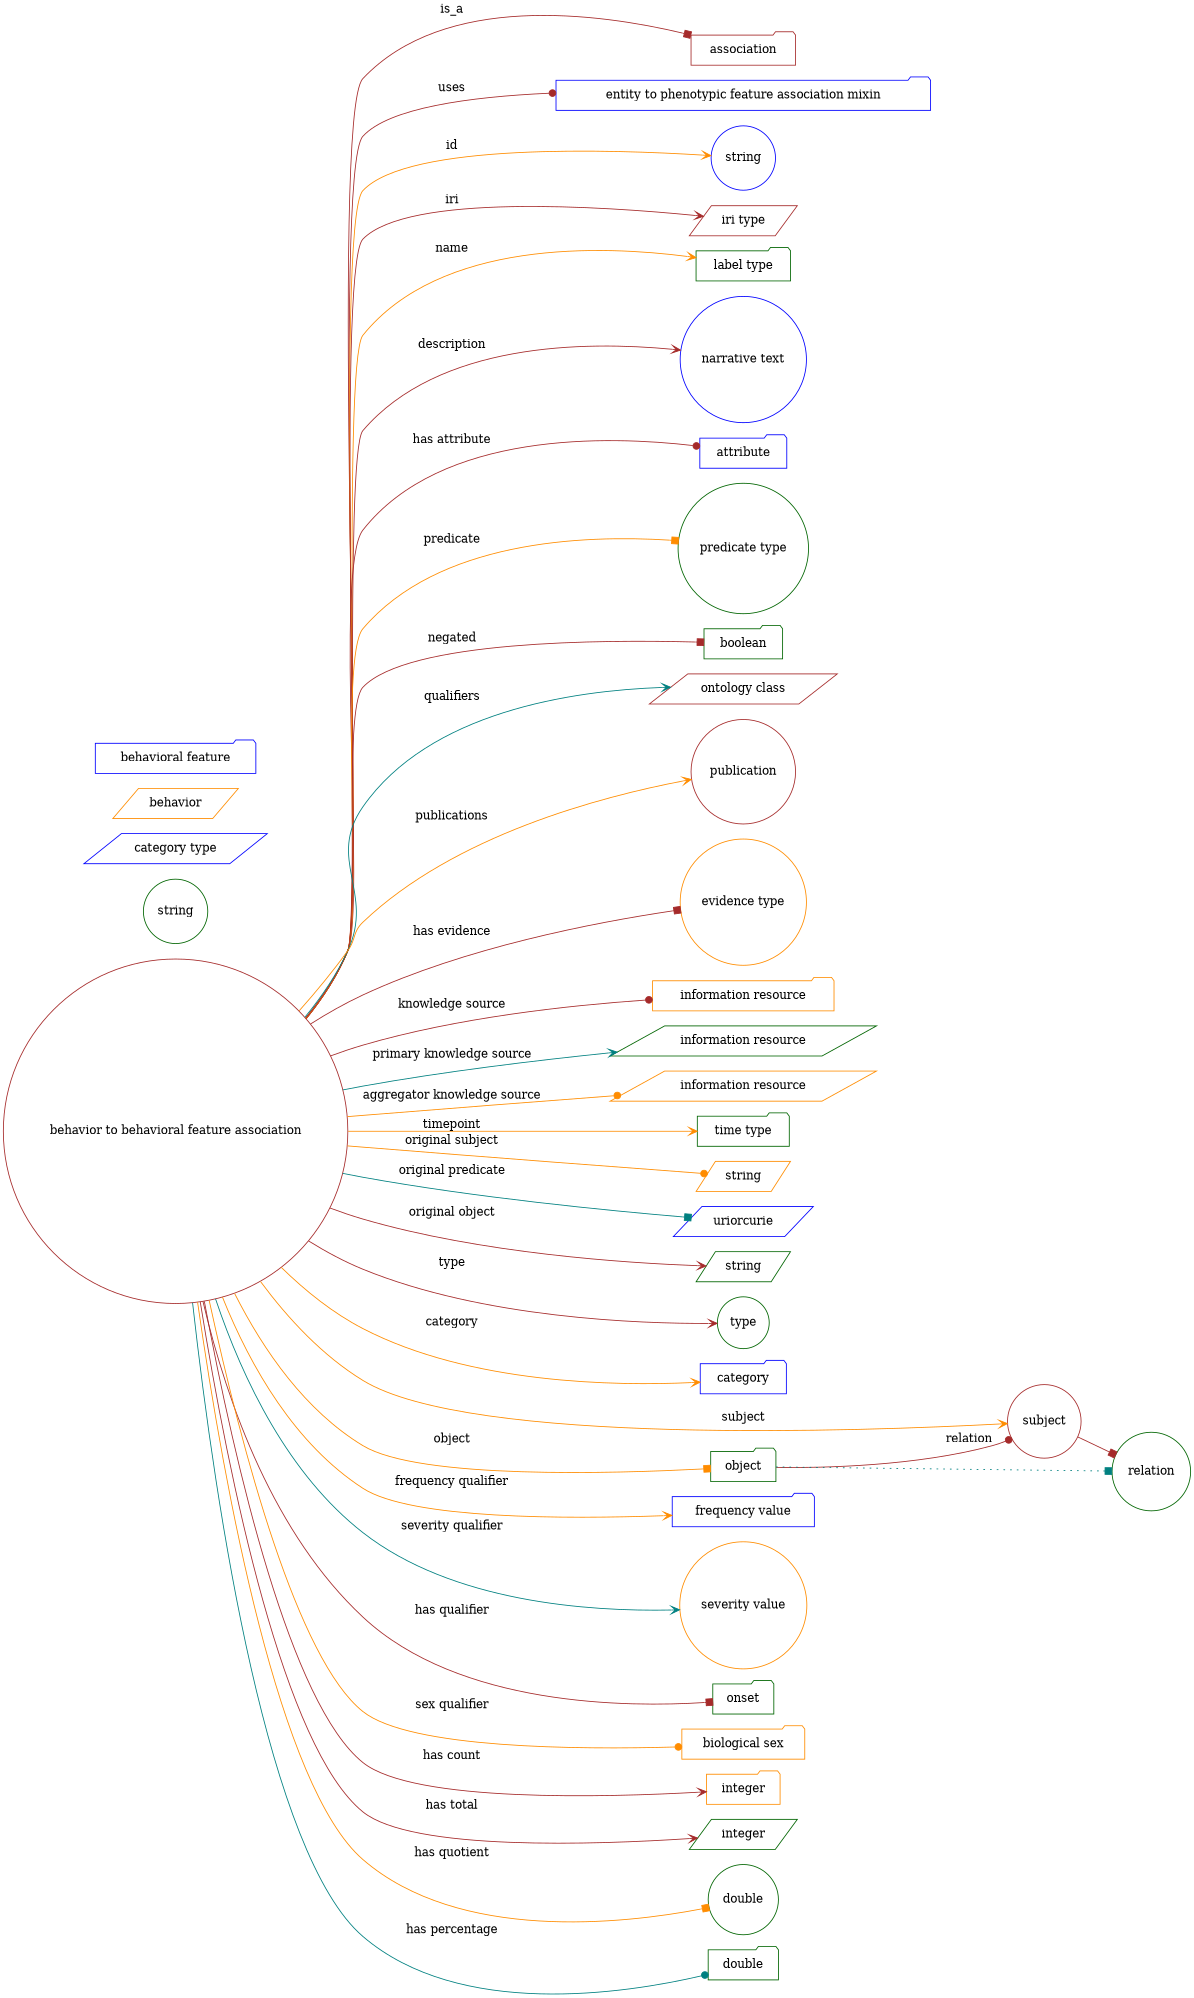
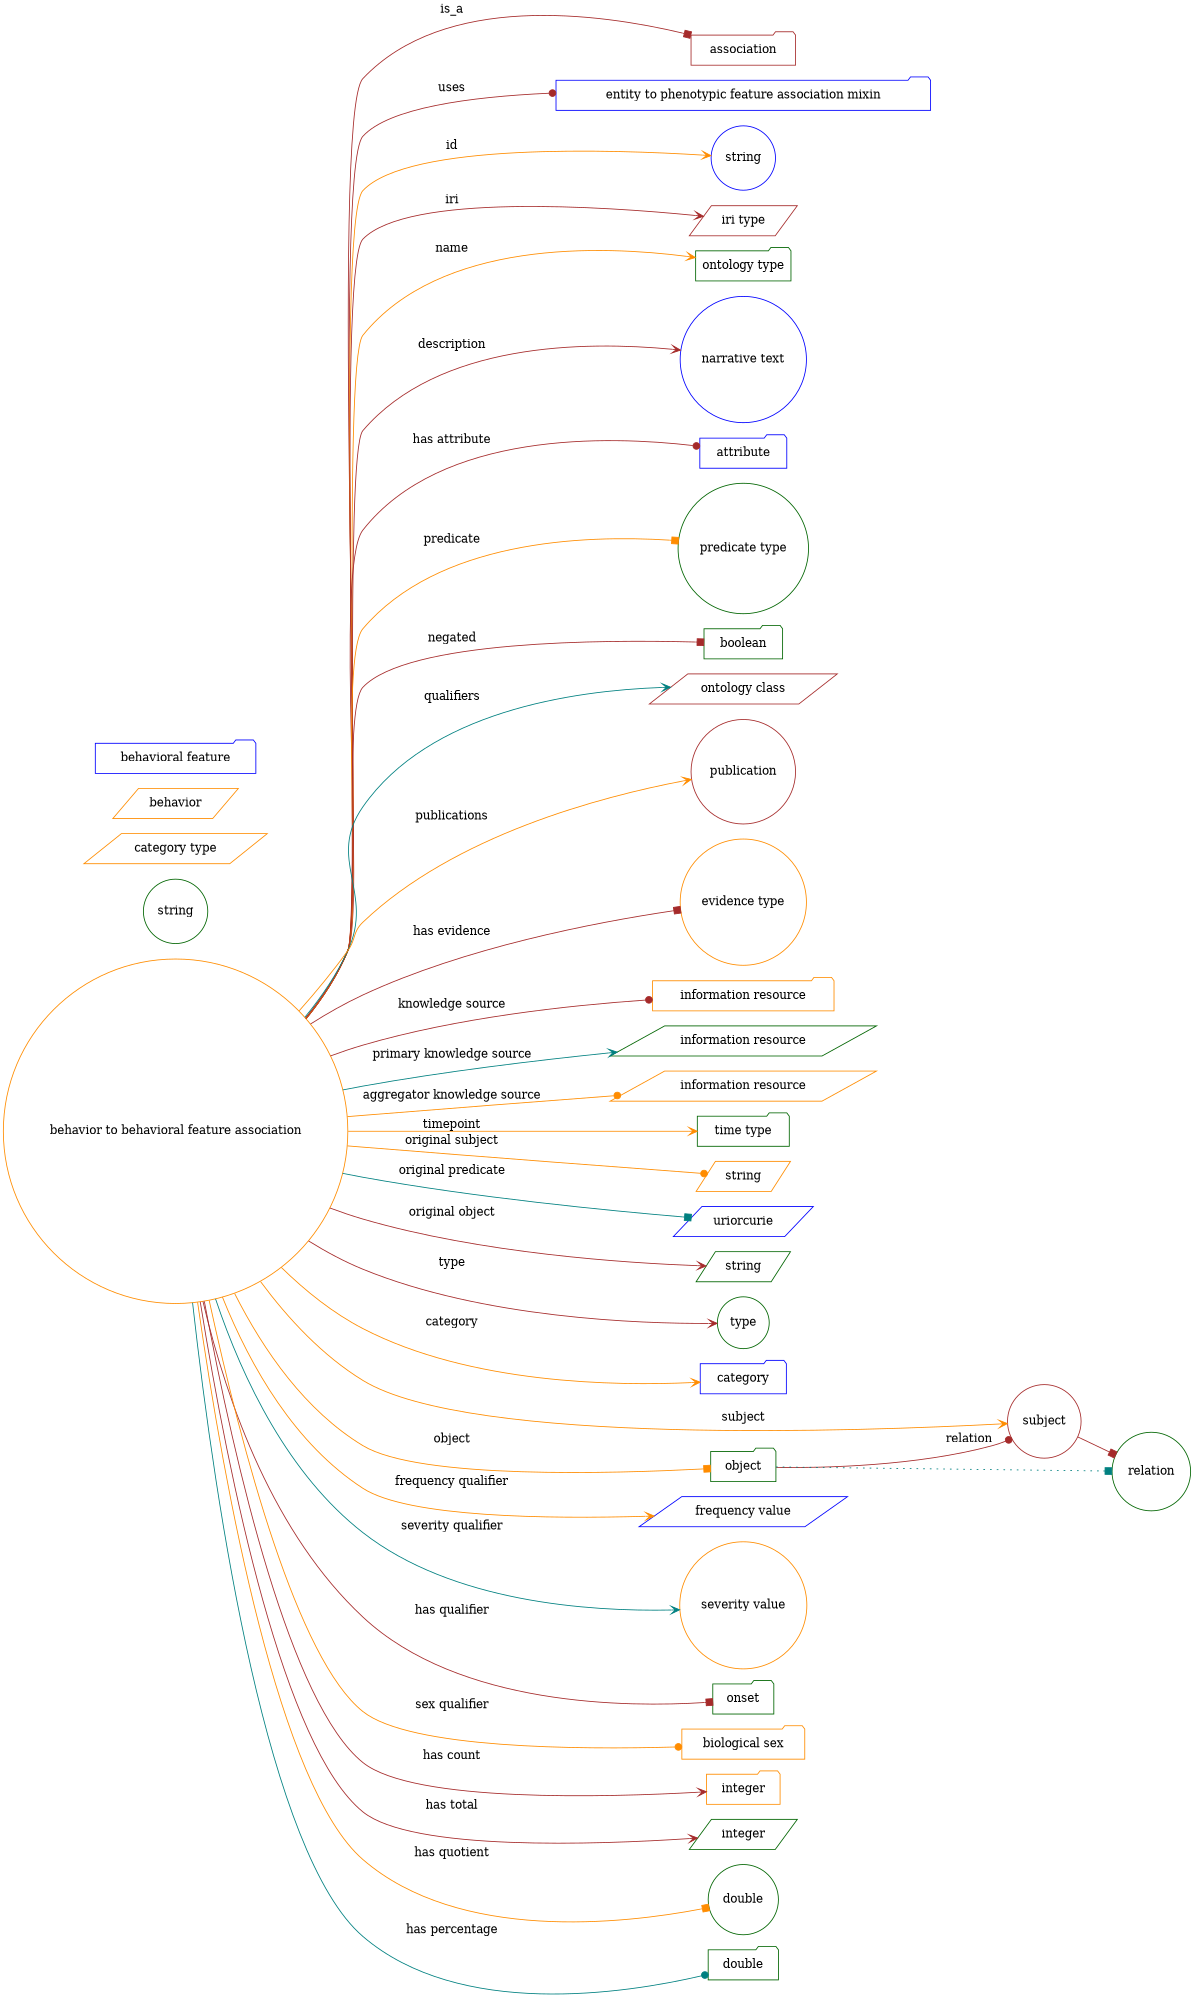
(743, 266) -> (743, 266)
(176, 849) -> (176, 849)
(176, 1131) -> (176, 1131)
(743, 1512) -> (743, 1512)
